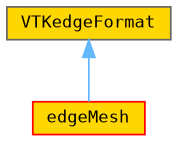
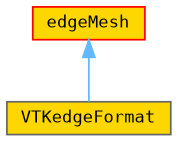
(89, 80) -> (89, 80)
